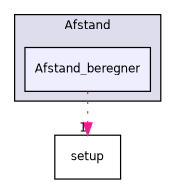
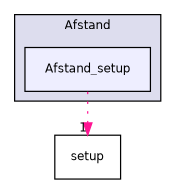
(88, 69) -> (88, 69)
